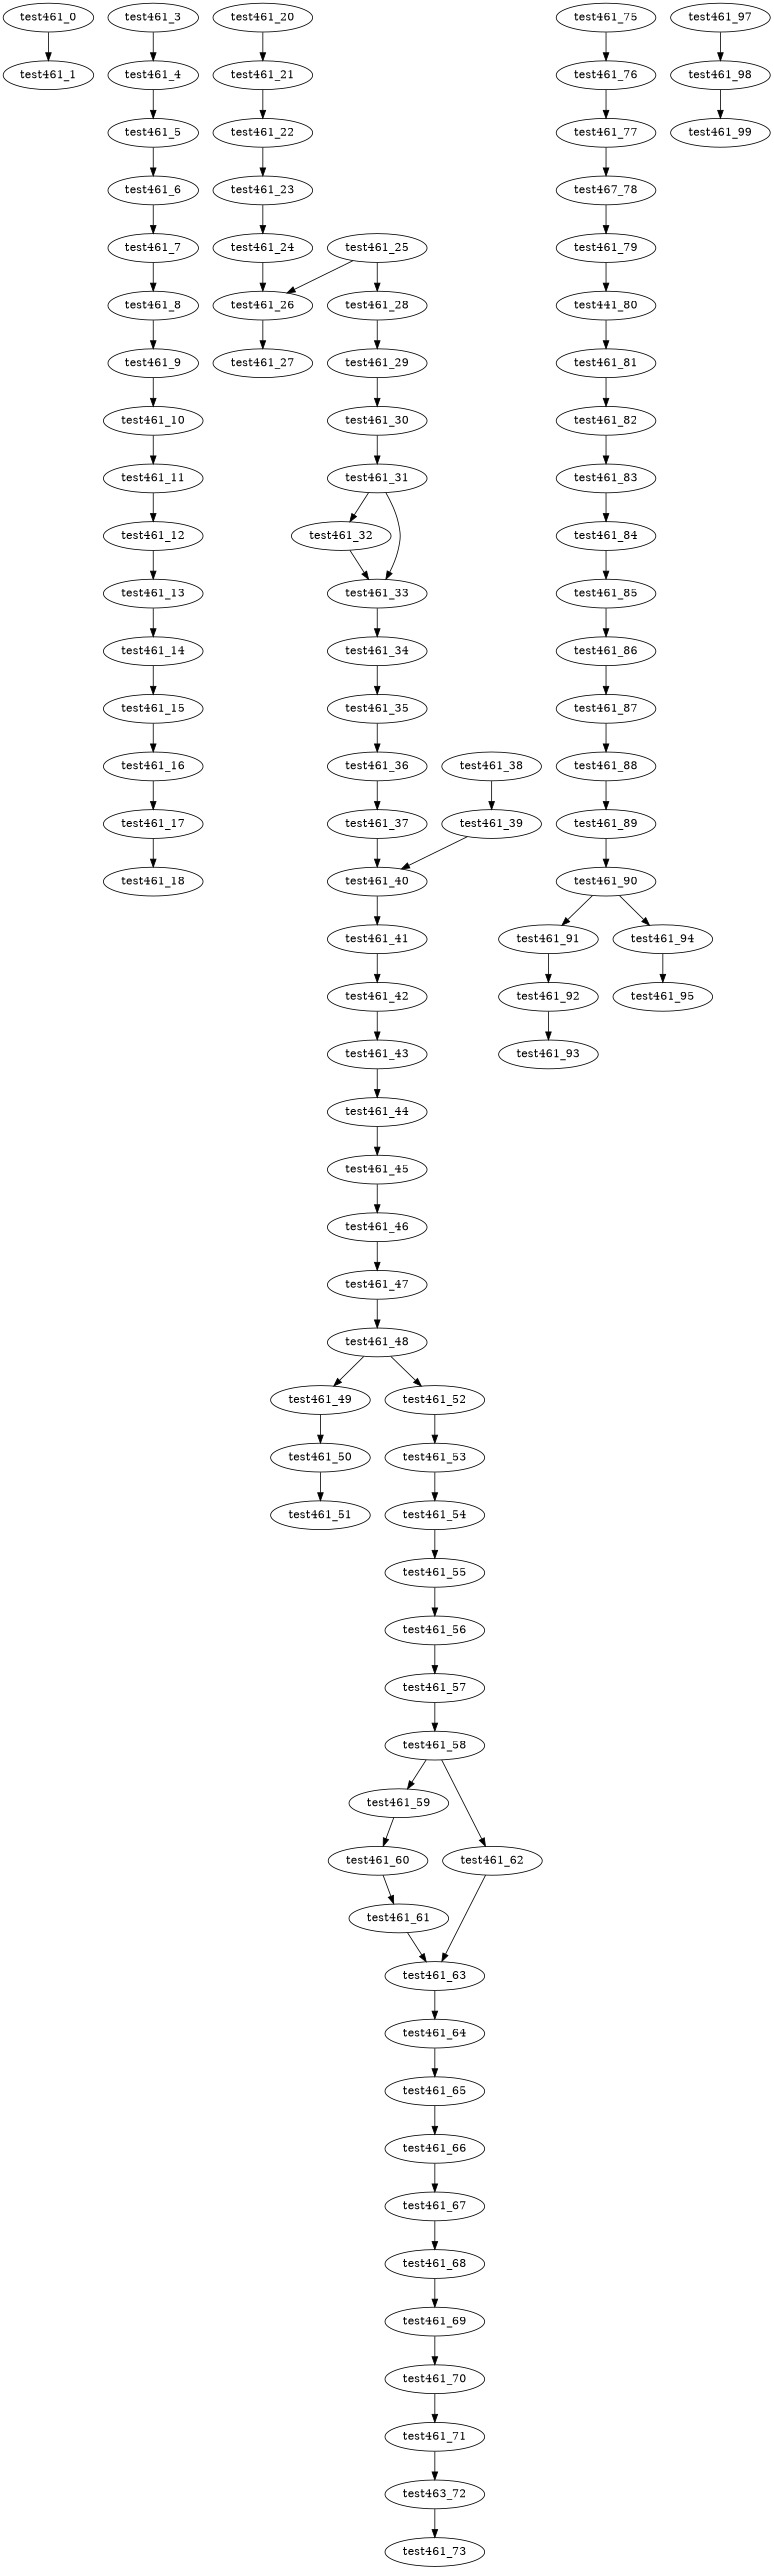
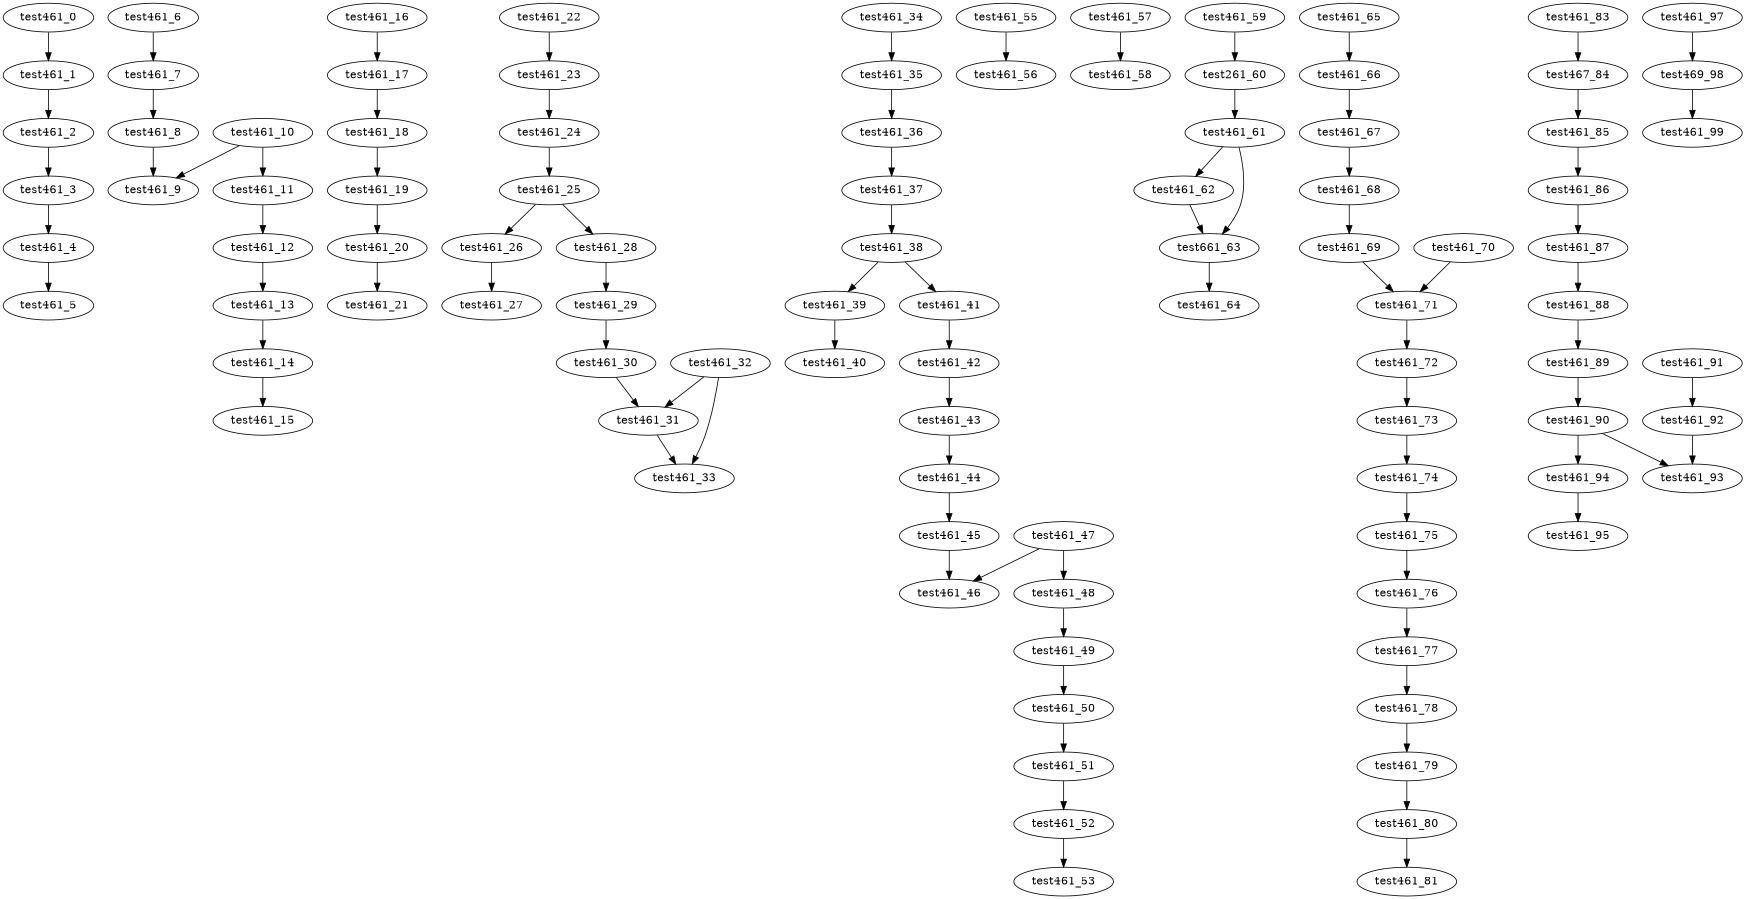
(720, 75) -> (1692, 75)
(263, 100) -> none
none -> (48, 133)
(153, 158) -> none
none -> (377, 190)
(606, 190) -> (1407, 709)
(263, 273) -> (549, 158)
(606, 306) -> (1407, 824)
(153, 388) -> (211, 160)
(606, 421) -> none
none -> (1407, 478)
(361, 504) -> (688, 389)
(606, 536) -> (1578, 75)
(377, 618) -> none
(153, 734) -> none
(377, 849) -> (892, 215)
(377, 906) -> (918, 274)
(580, 908) -> (1632, 448)
(377, 1252) -> (1010, 563)
(403, 1368) -> (1064, 791)
(435, 1515) -> none
(435, 1655) -> none
(419, 1771) -> none
(462, 1799) -> (1212, 159)
(378, 1861) -> (1235, 75)
(435, 1976) -> (1209, 248)
(435, 2058) -> none
(435, 2346) -> (1375, 274)
(435, 2494) -> (1407, 363)
